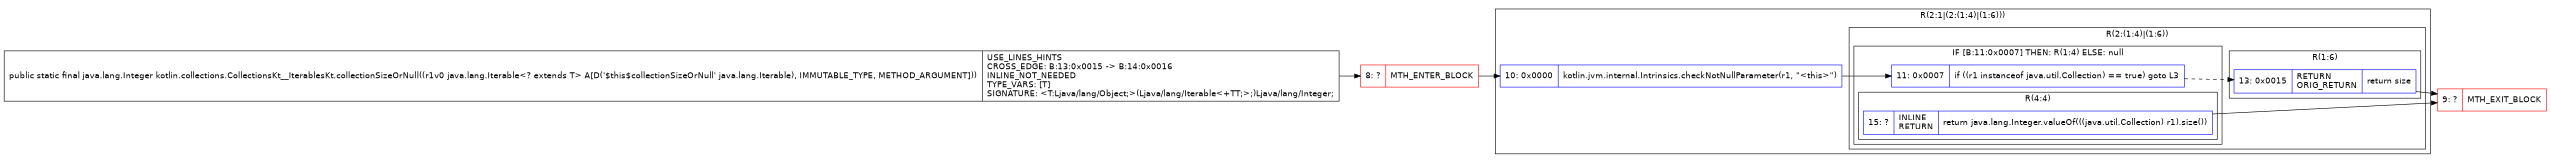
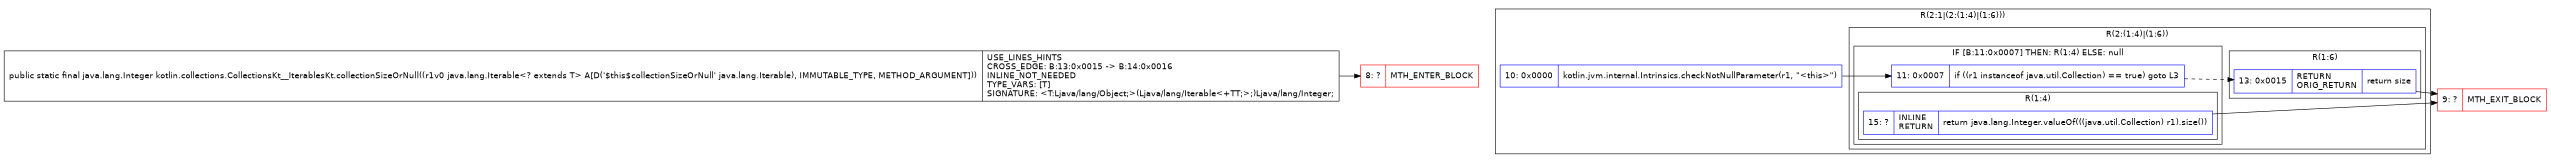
(1486, 76) -> none
(2038, 99) -> (2038, 99)
